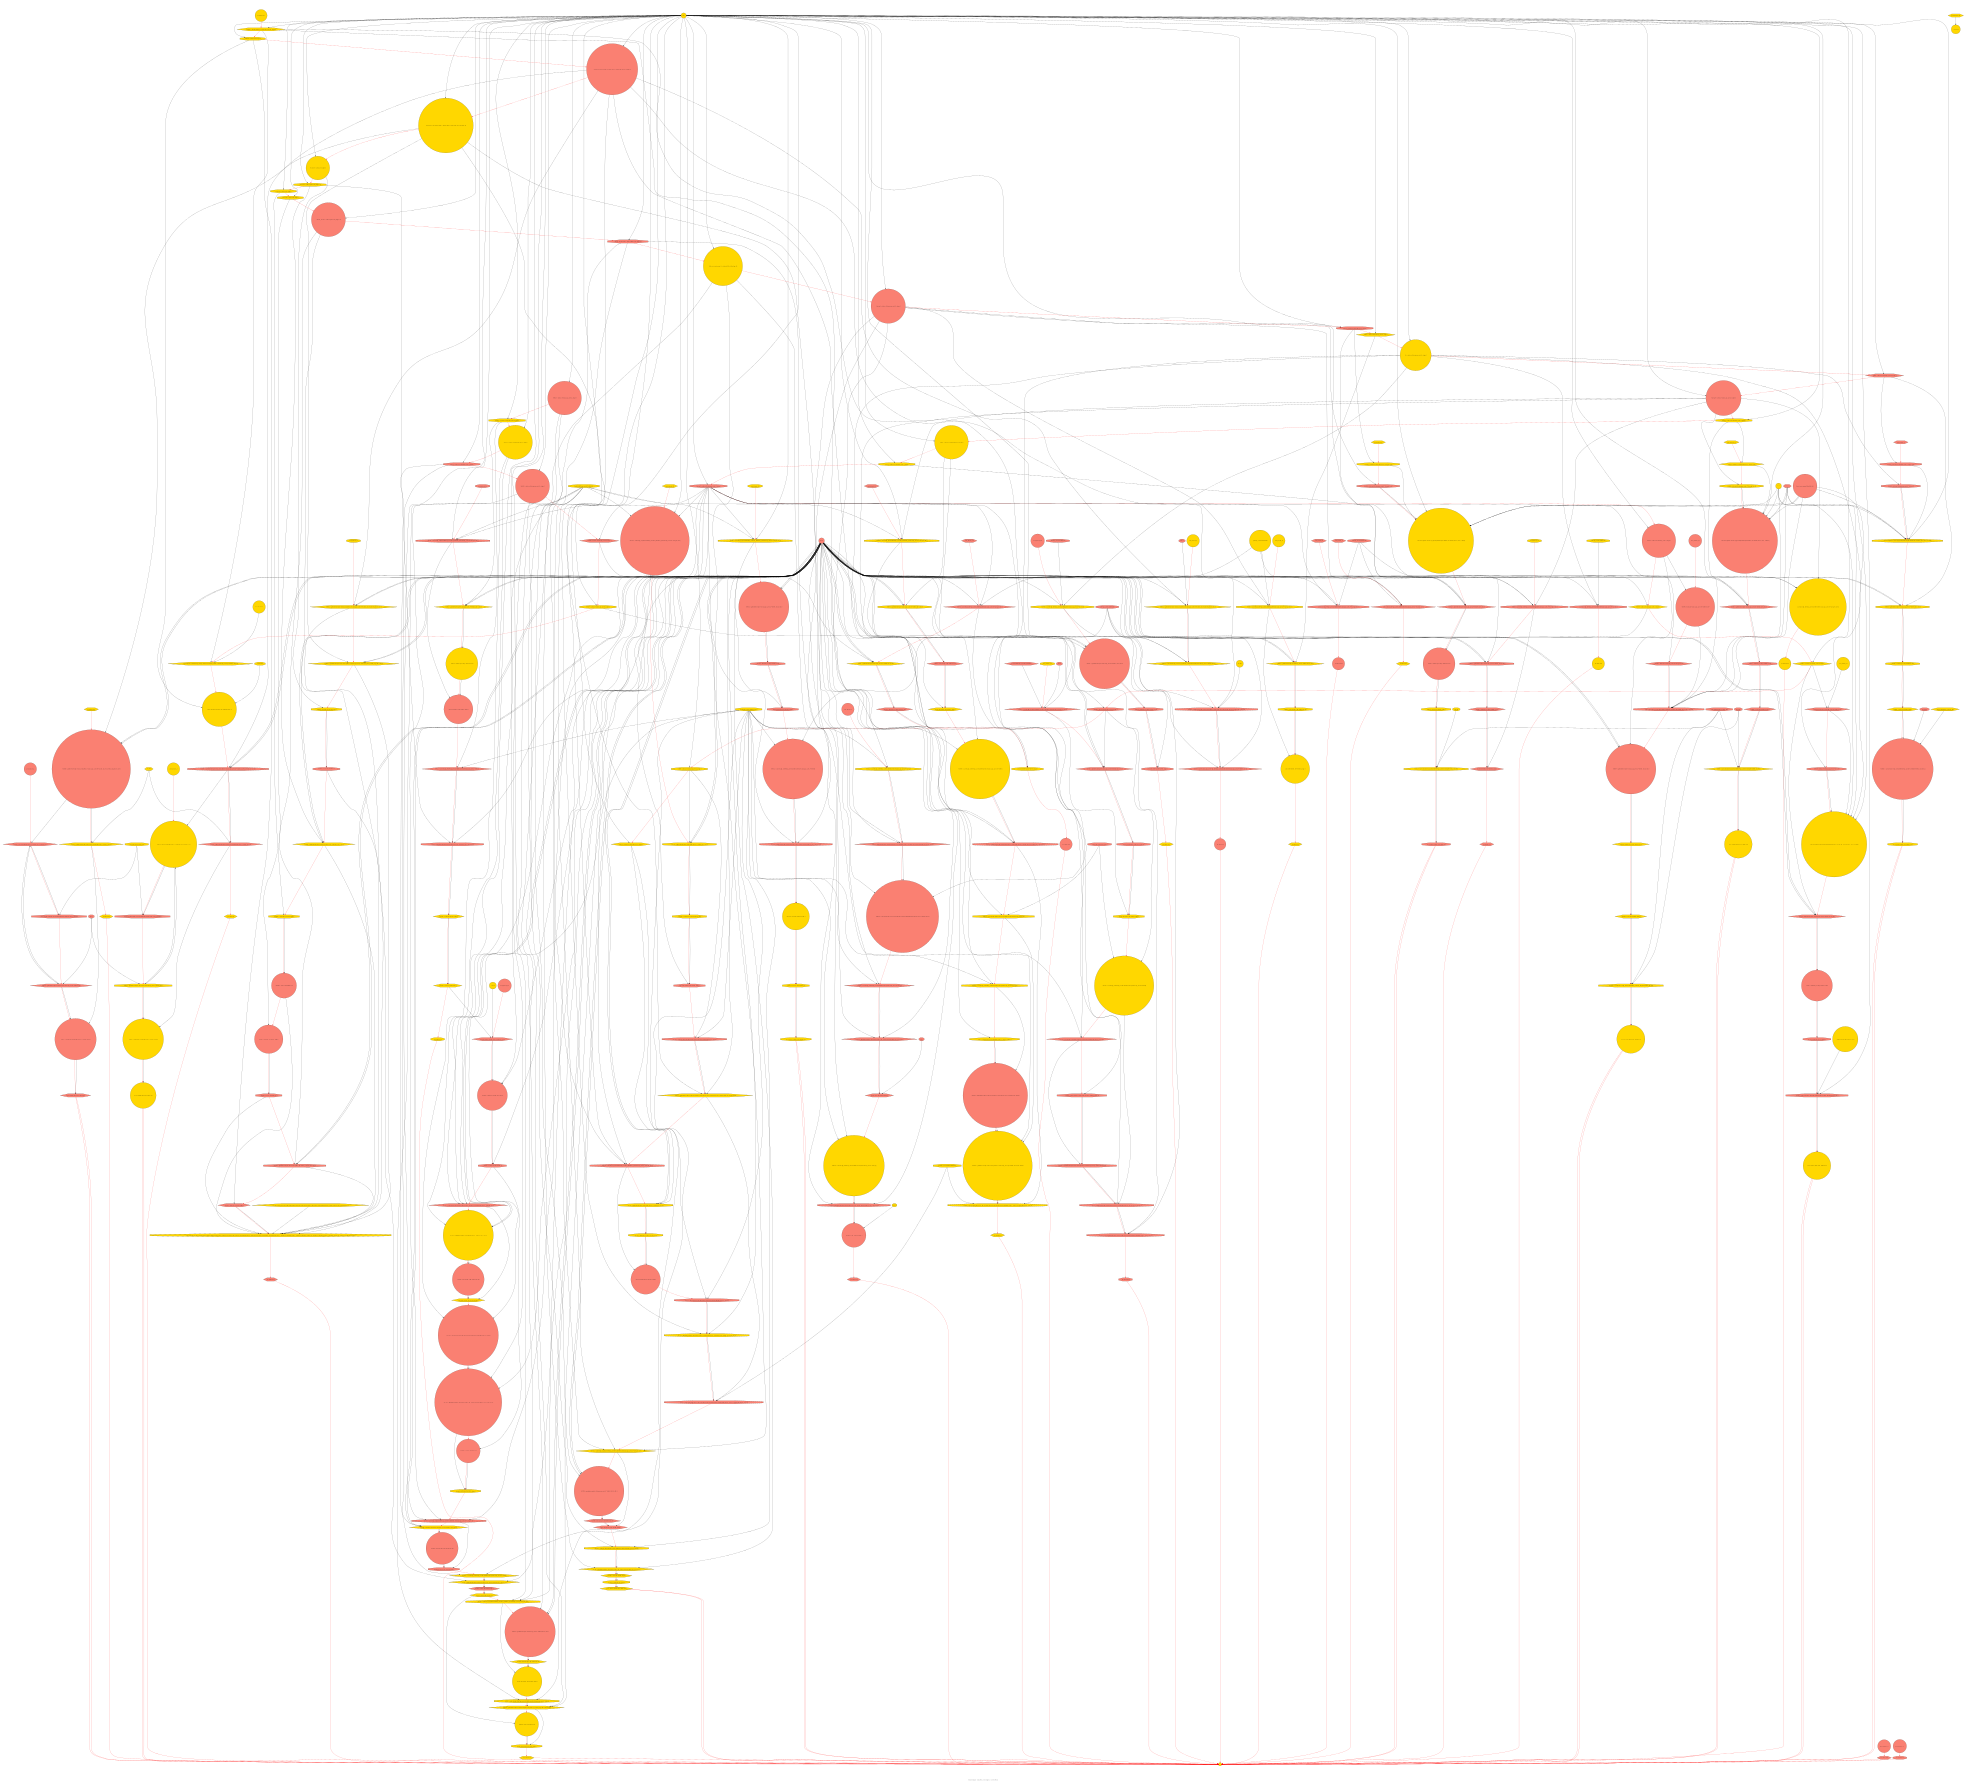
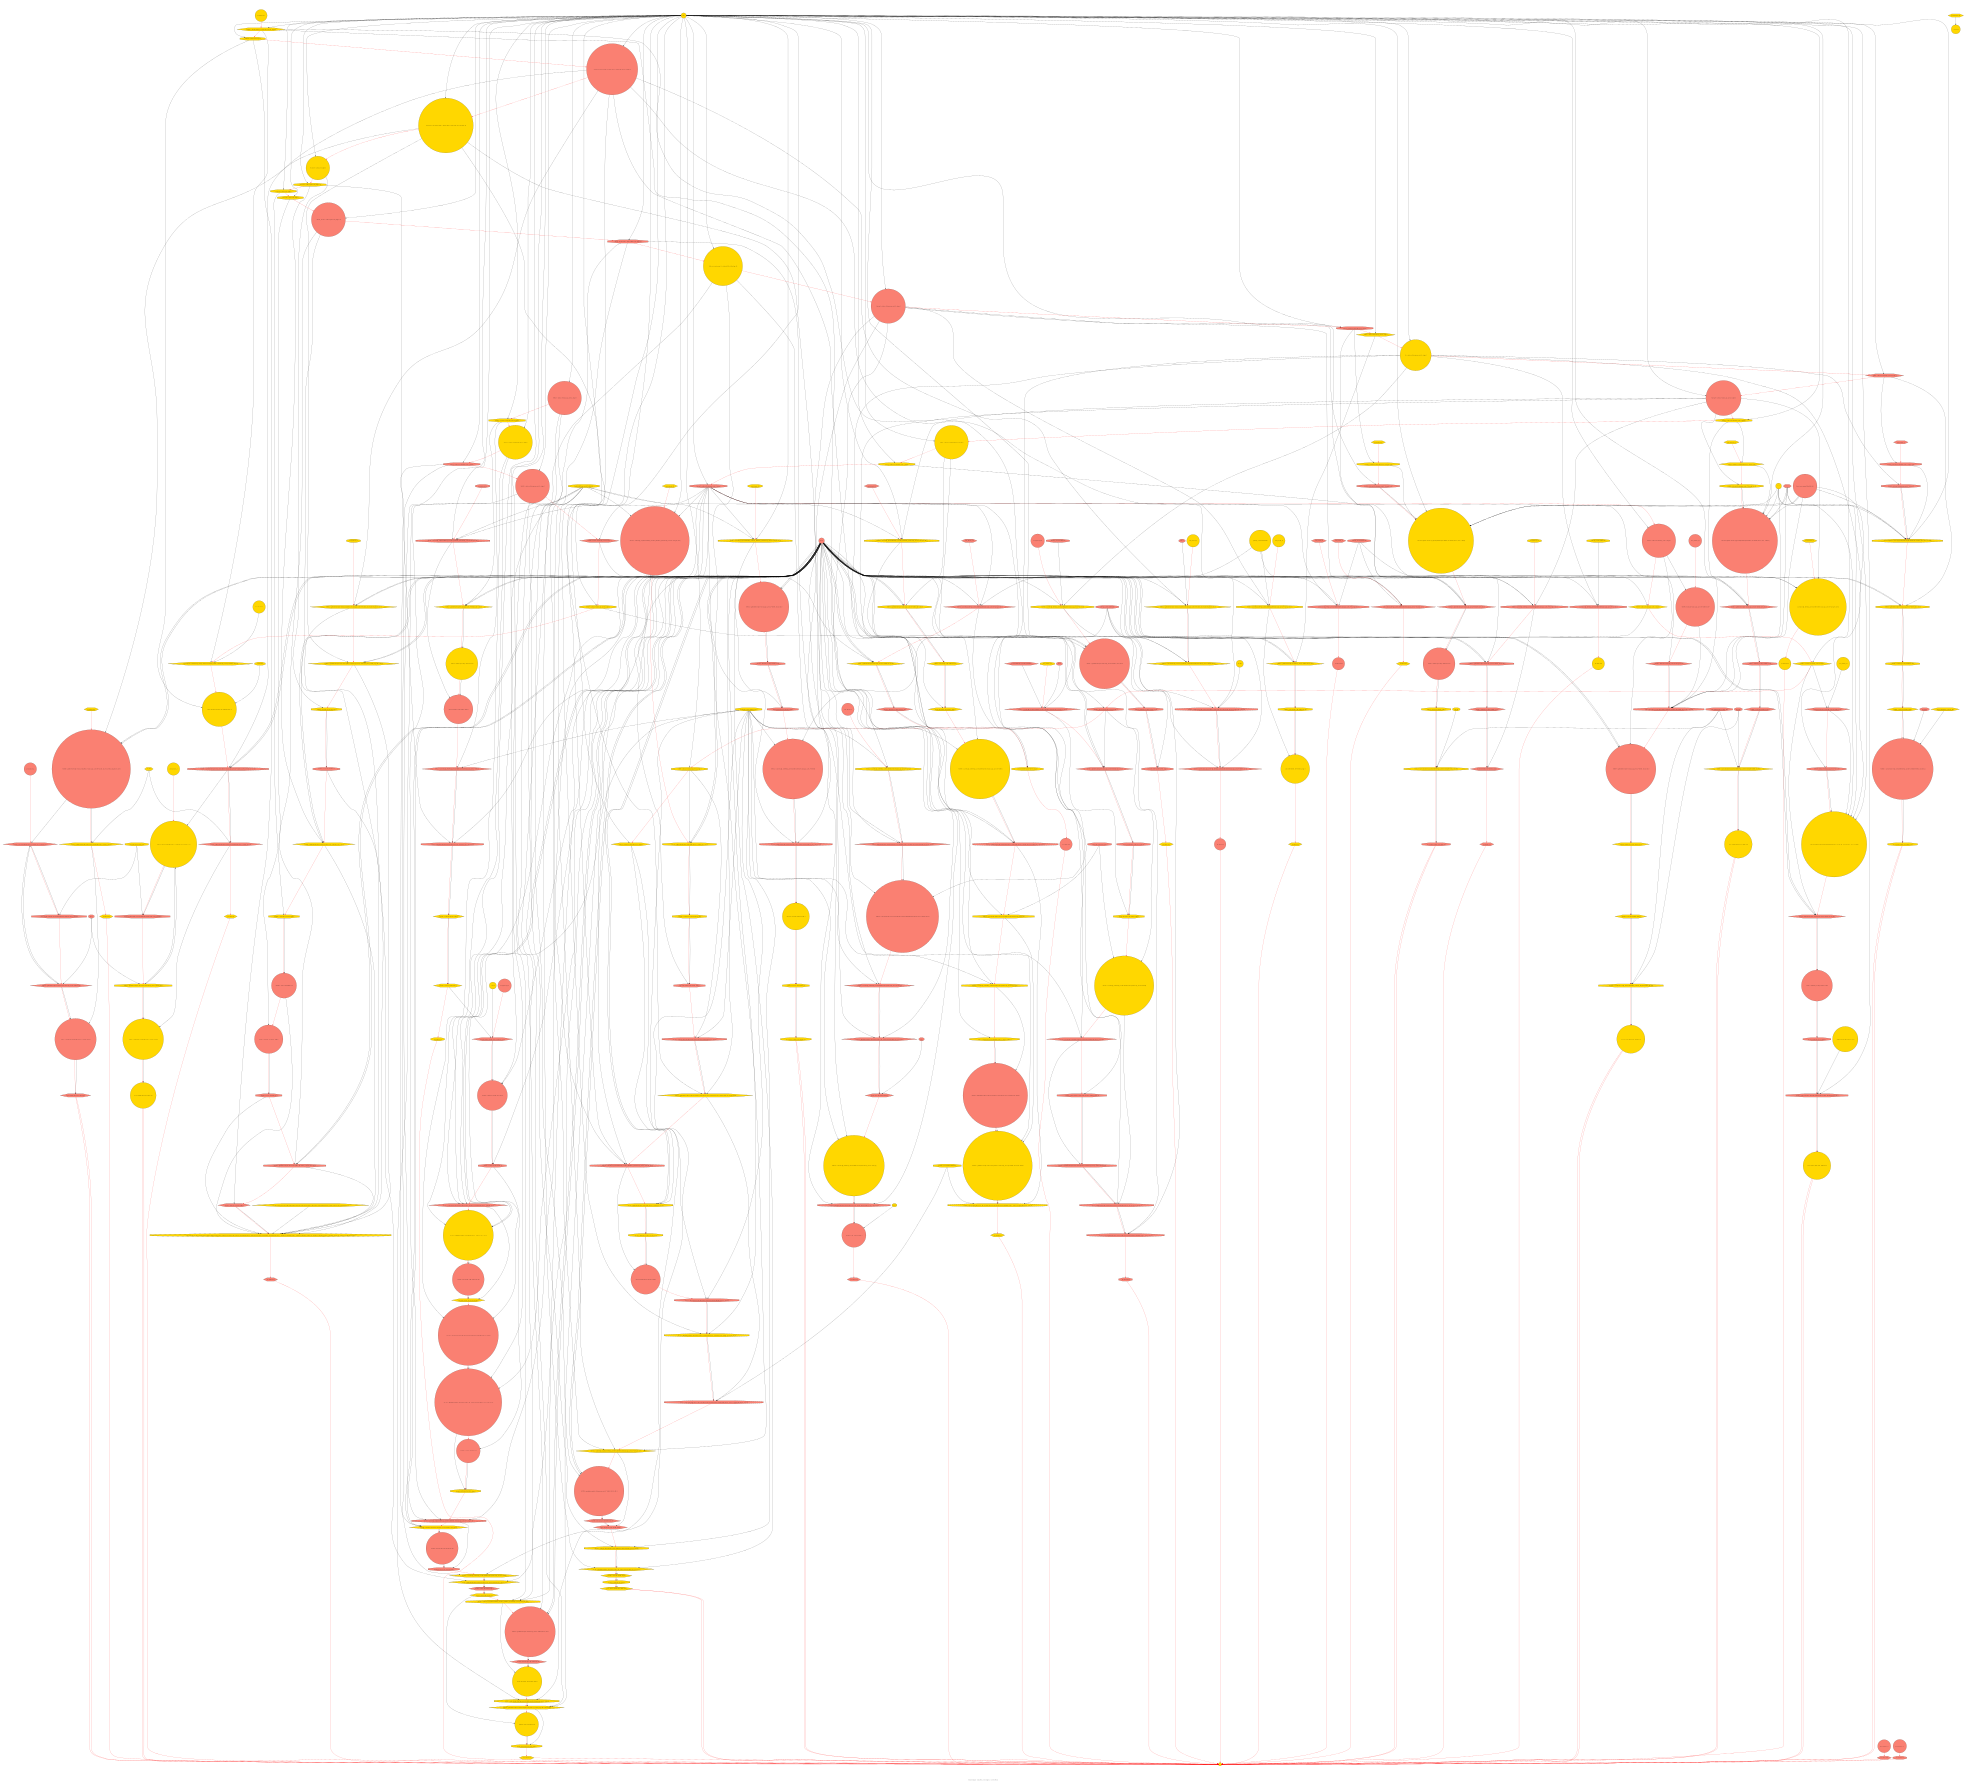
none -> (1810, 541)
(945, 664) -> (945, 664)
(528, 1662) -> (528, 1662)
